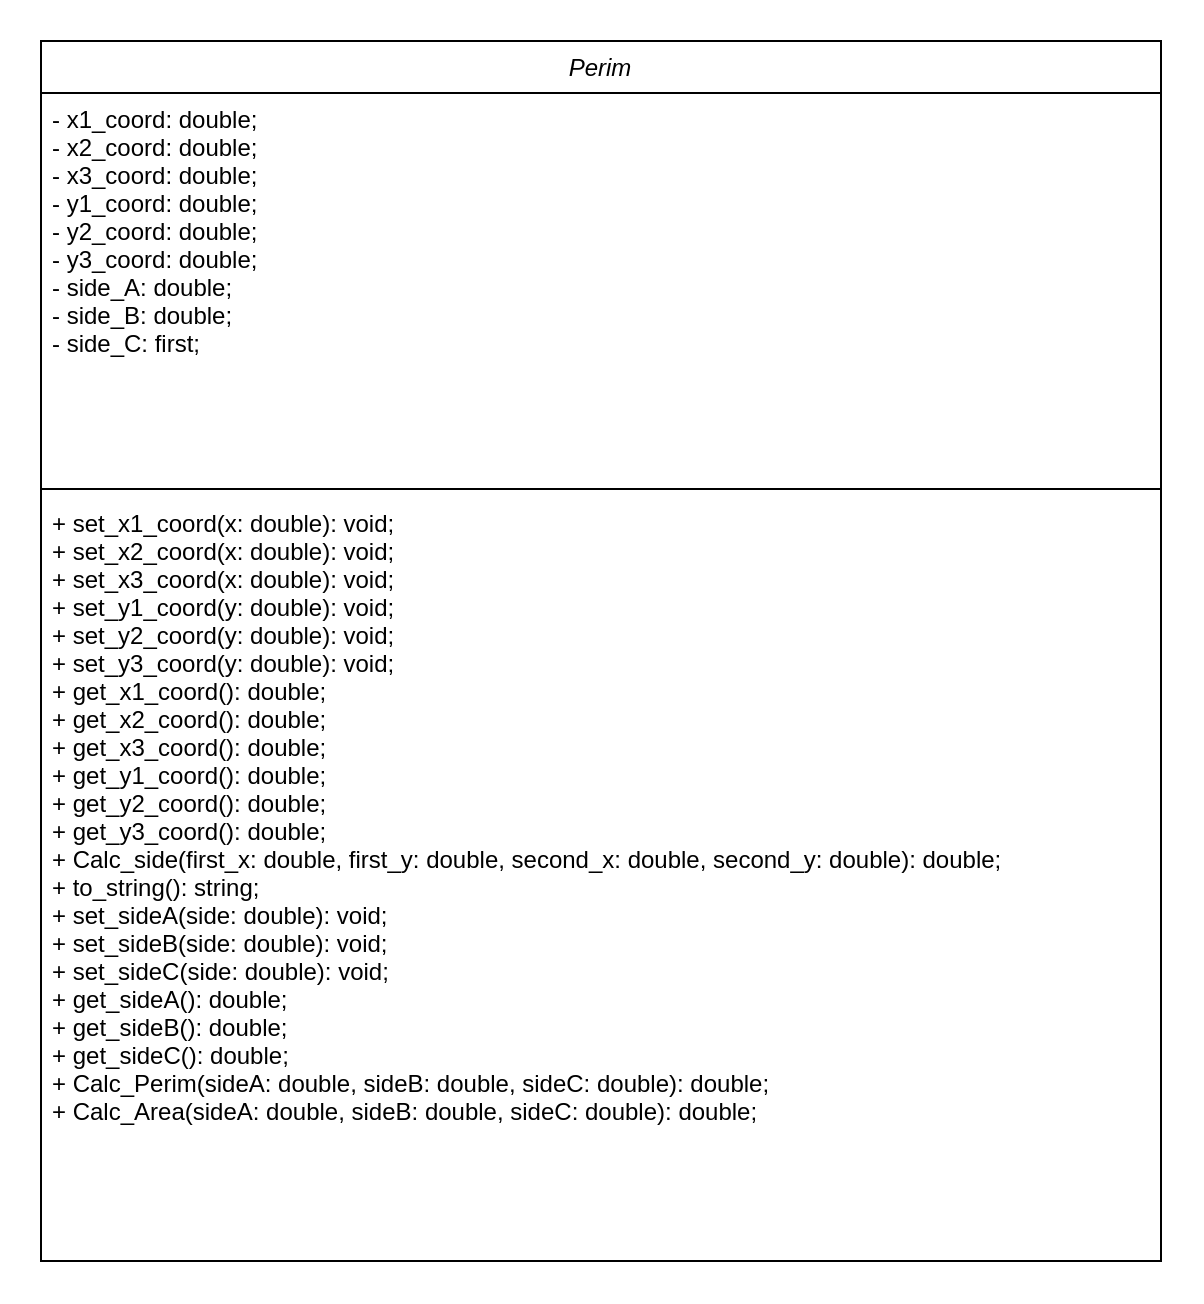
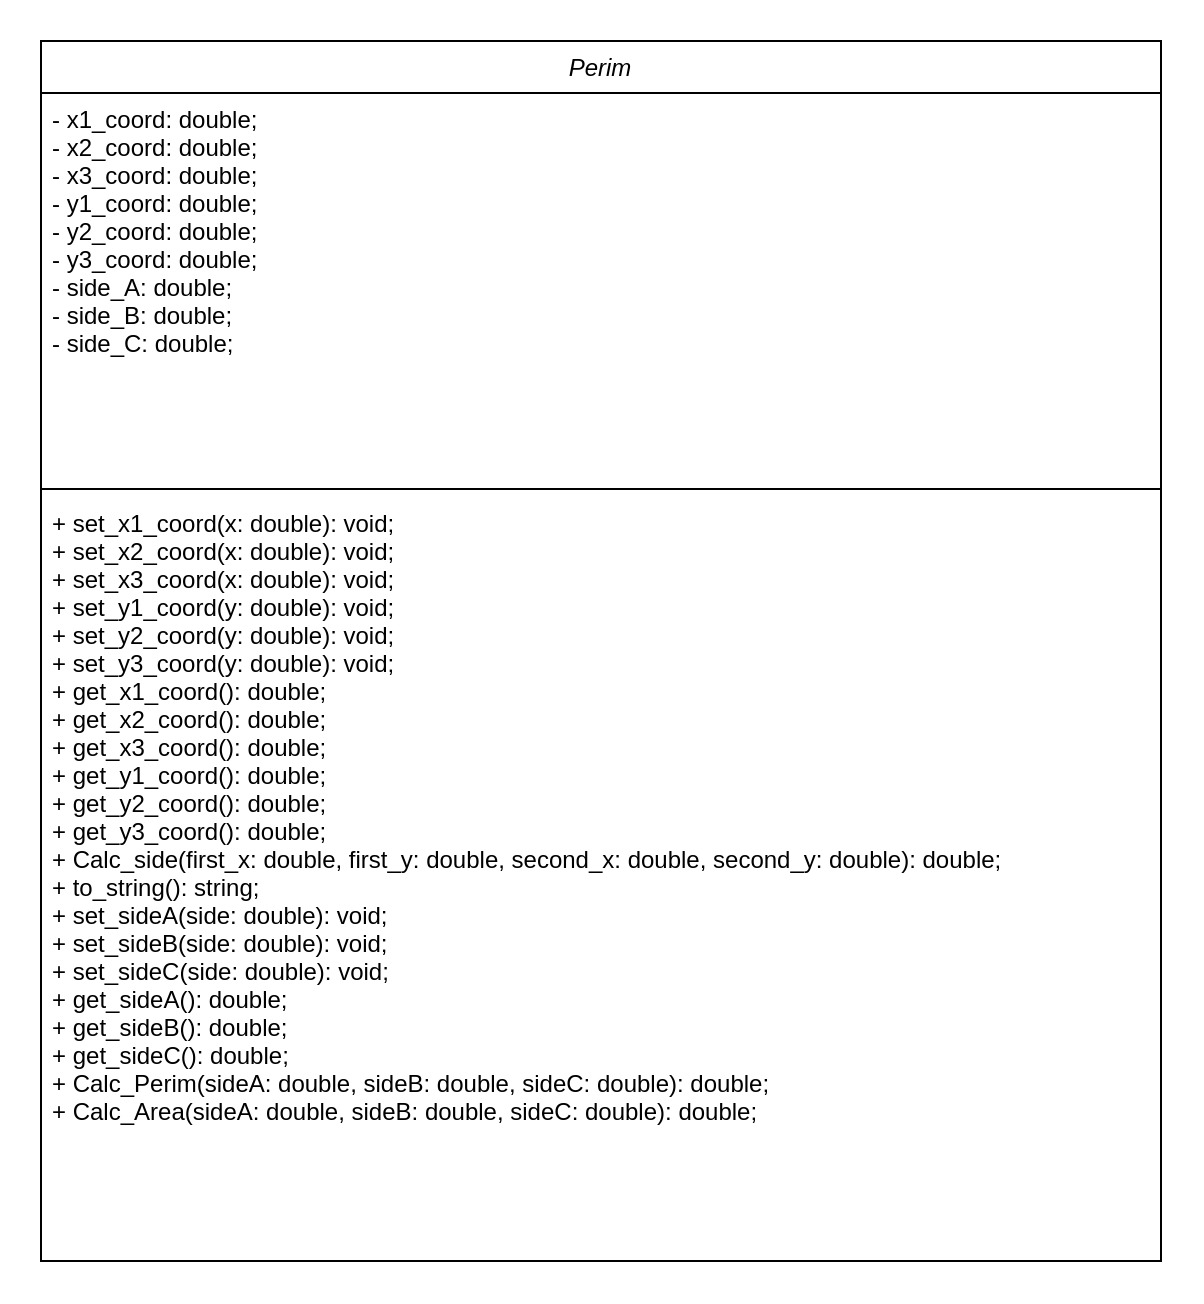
(164, 120) -> (164, 120)
